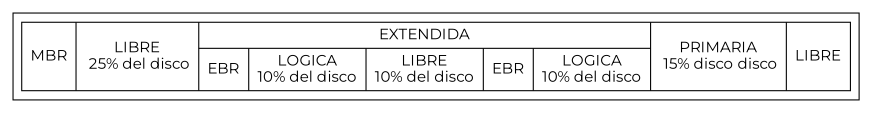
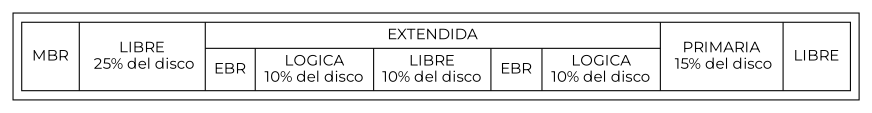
(718, 64) -> (722, 64)
